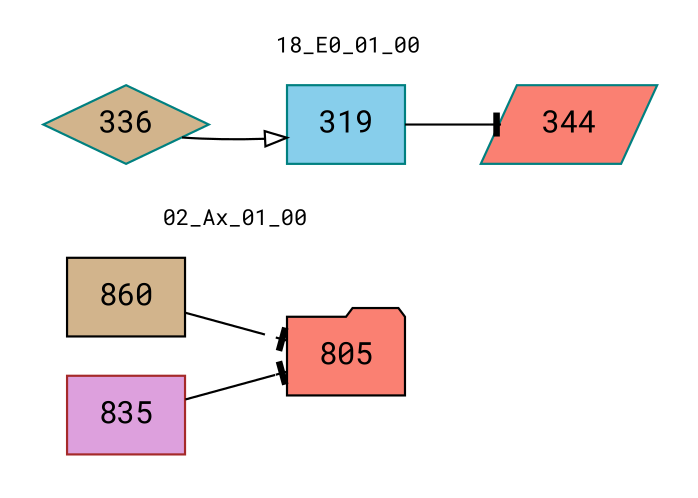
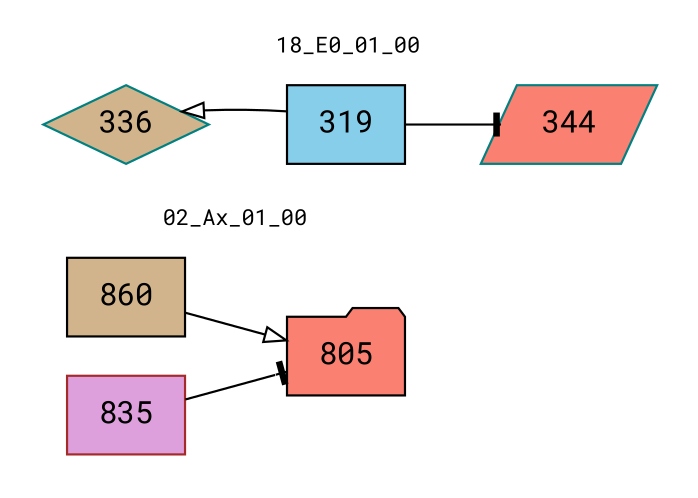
(346, 125) -> (346, 125)
(223, 139) -> (245, 110)
(225, 324) -> (225, 324)
